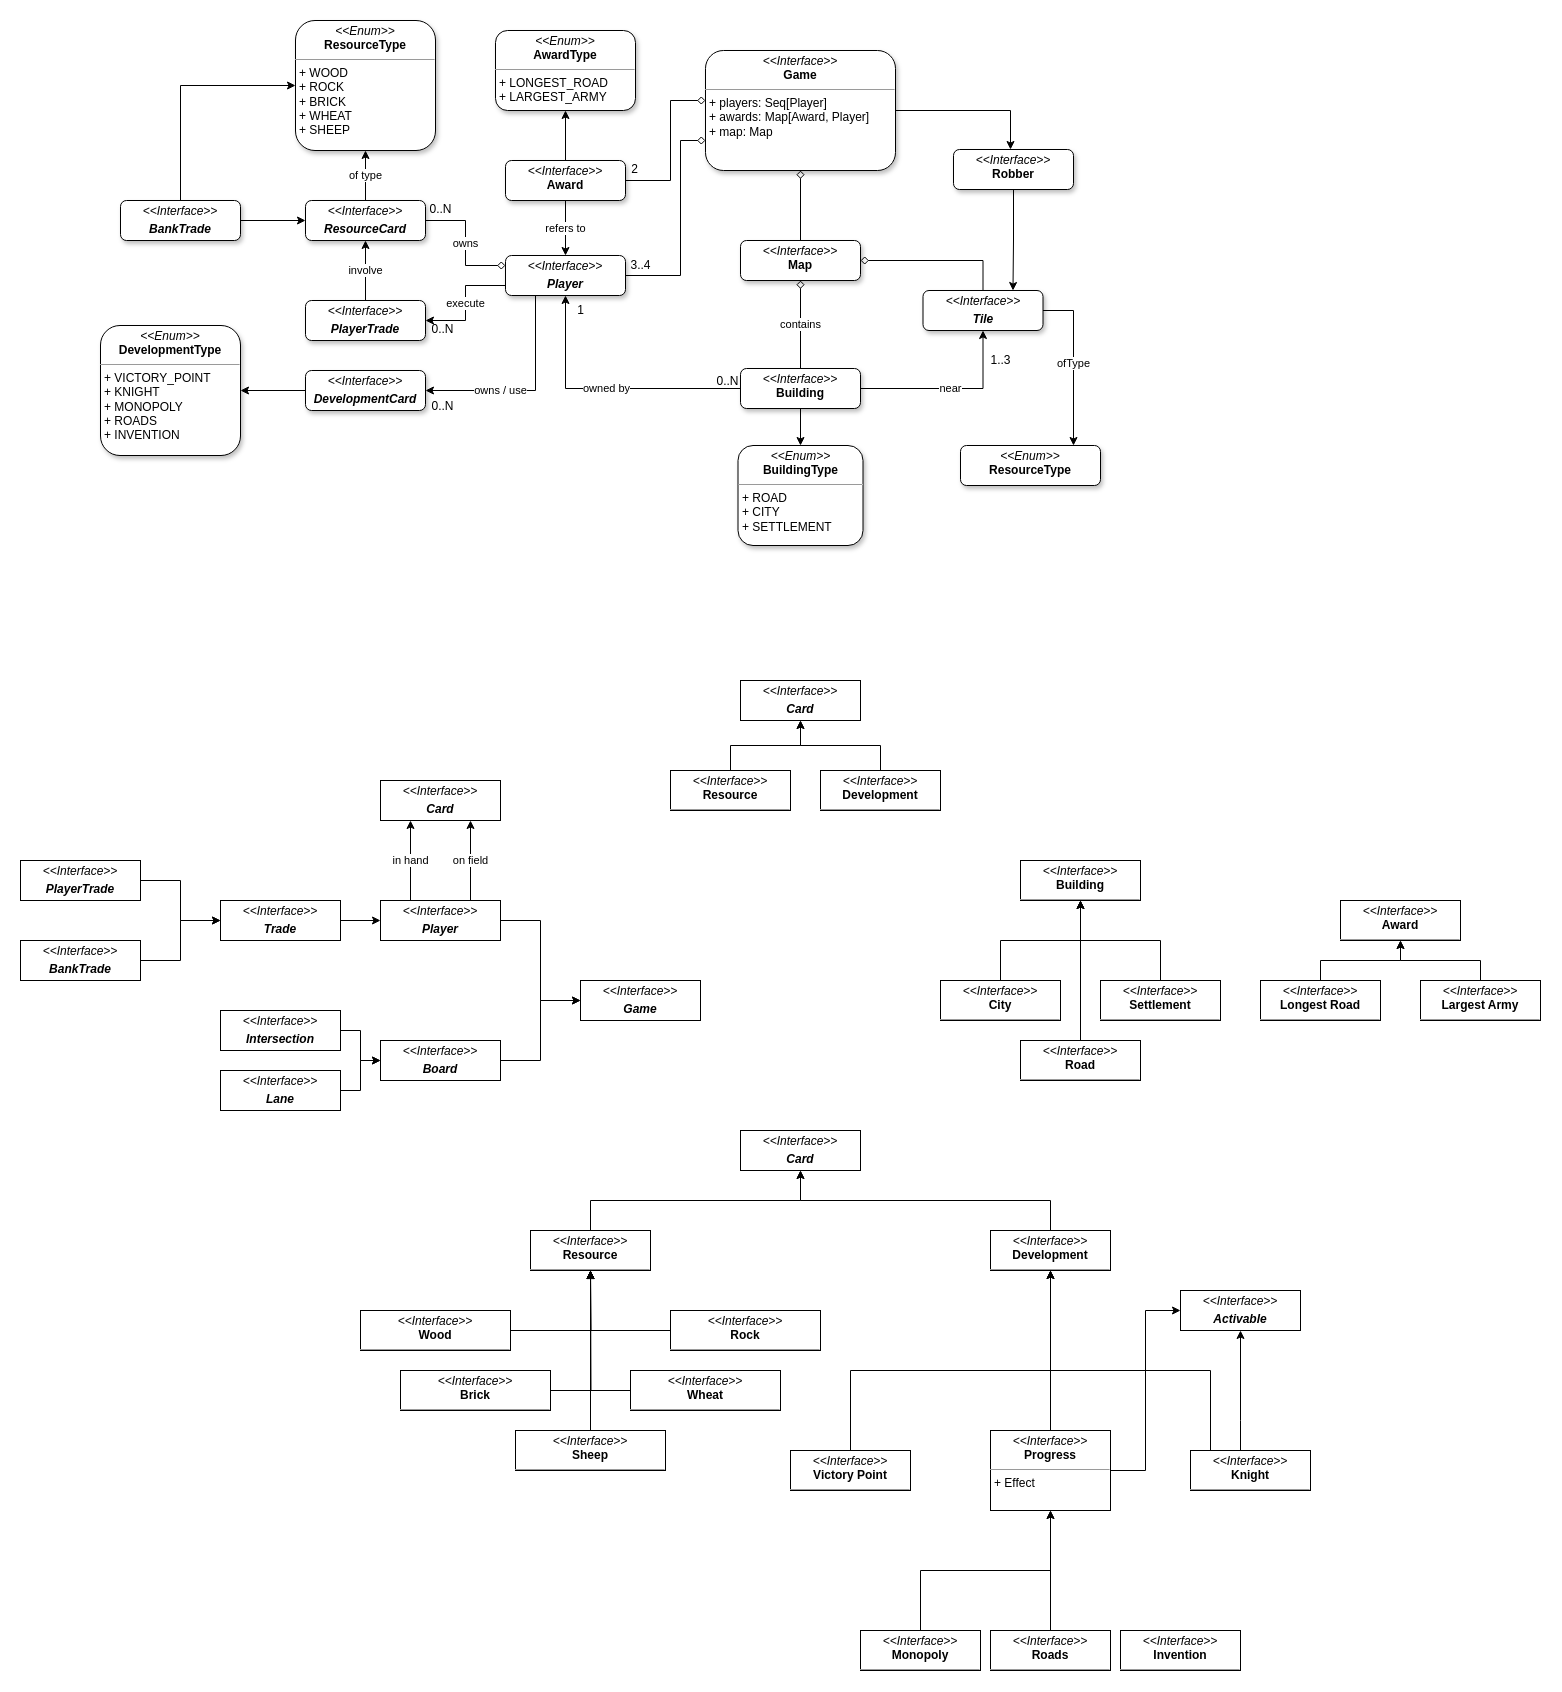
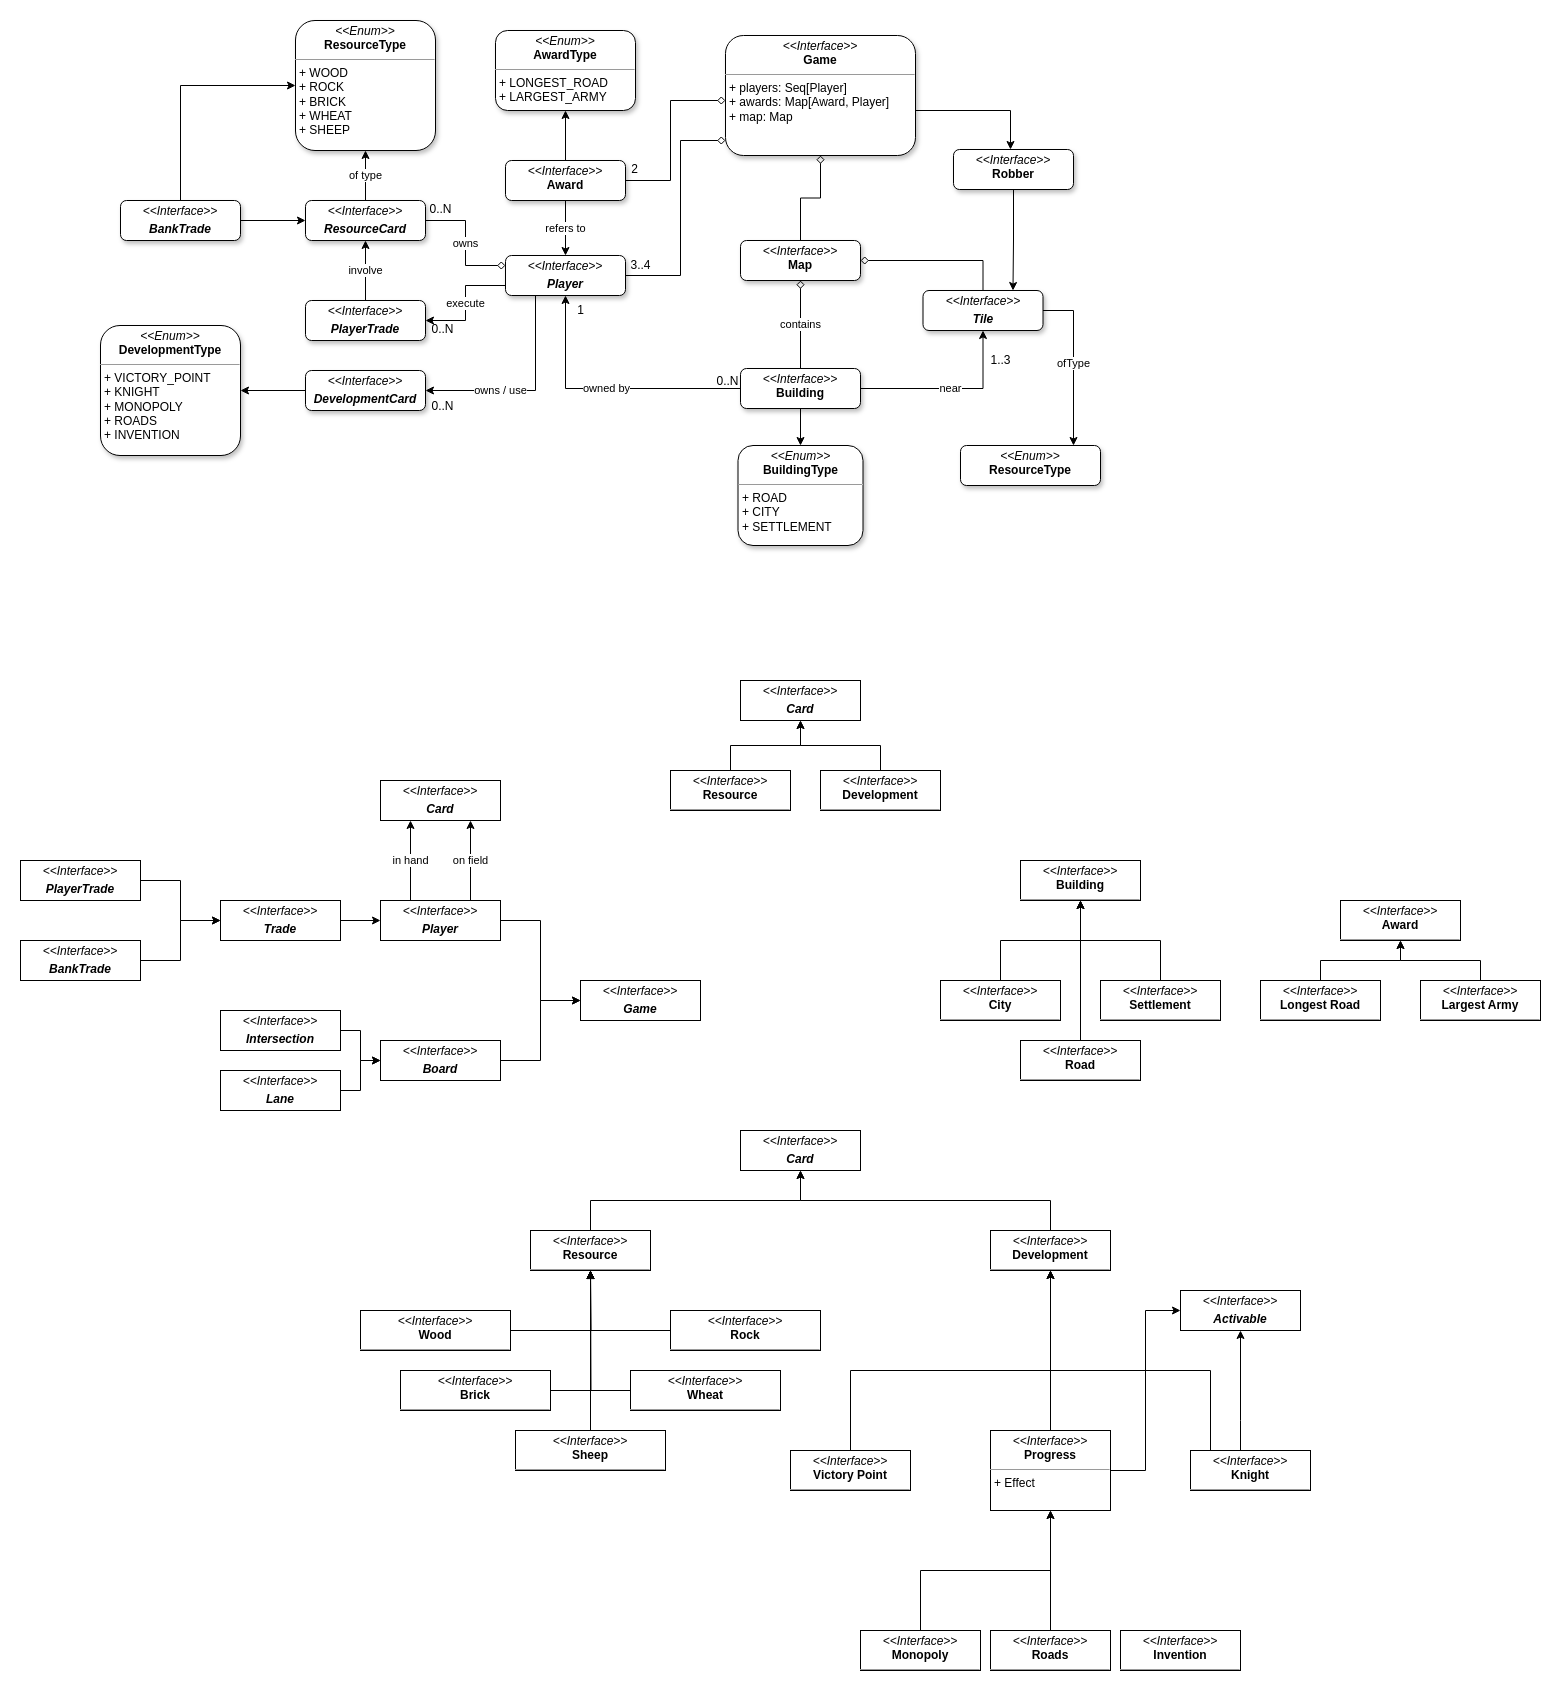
(801, 111) -> (821, 96)
